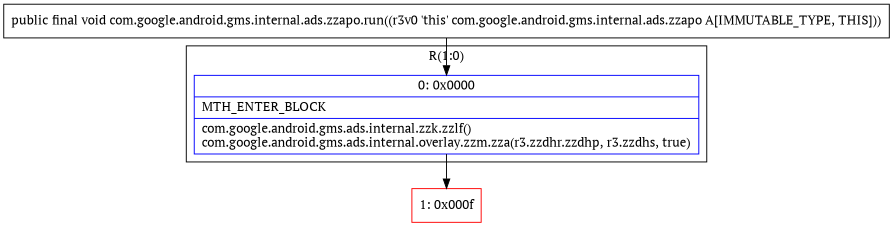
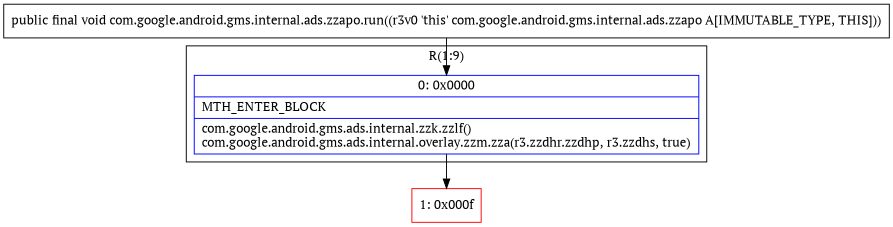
(447, 57) -> (447, 57)
